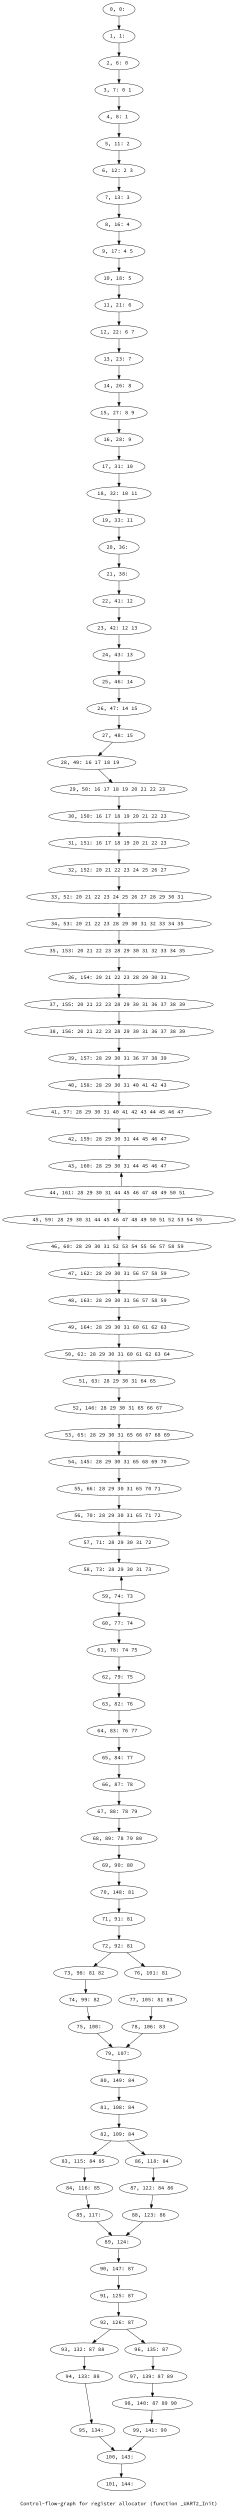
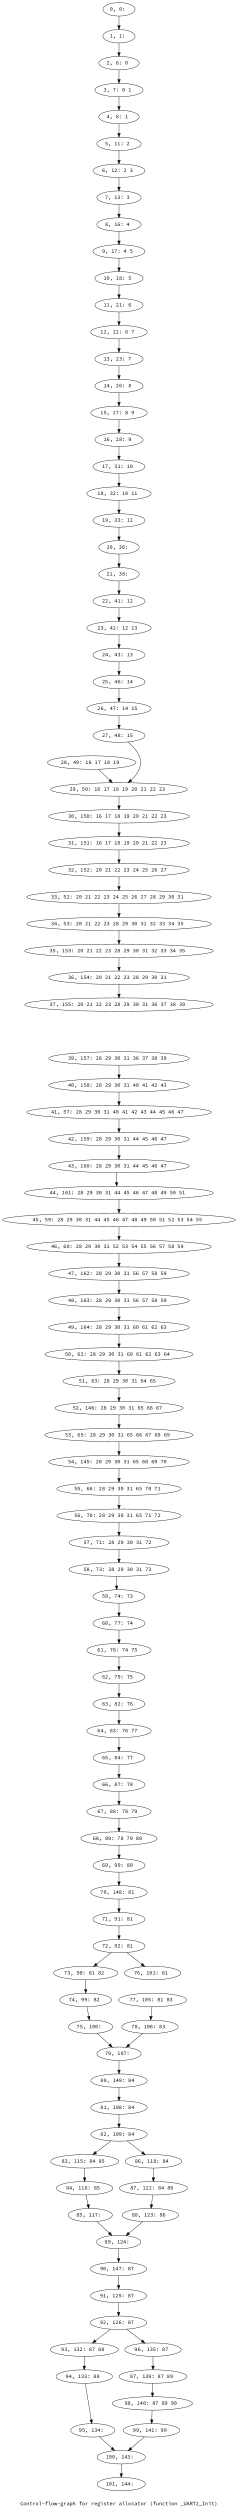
(107, 748) -> (141, 760)
(119, 1032) -> none
(121, 1181) -> (116, 1178)
(121, 1585) -> (116, 1581)
